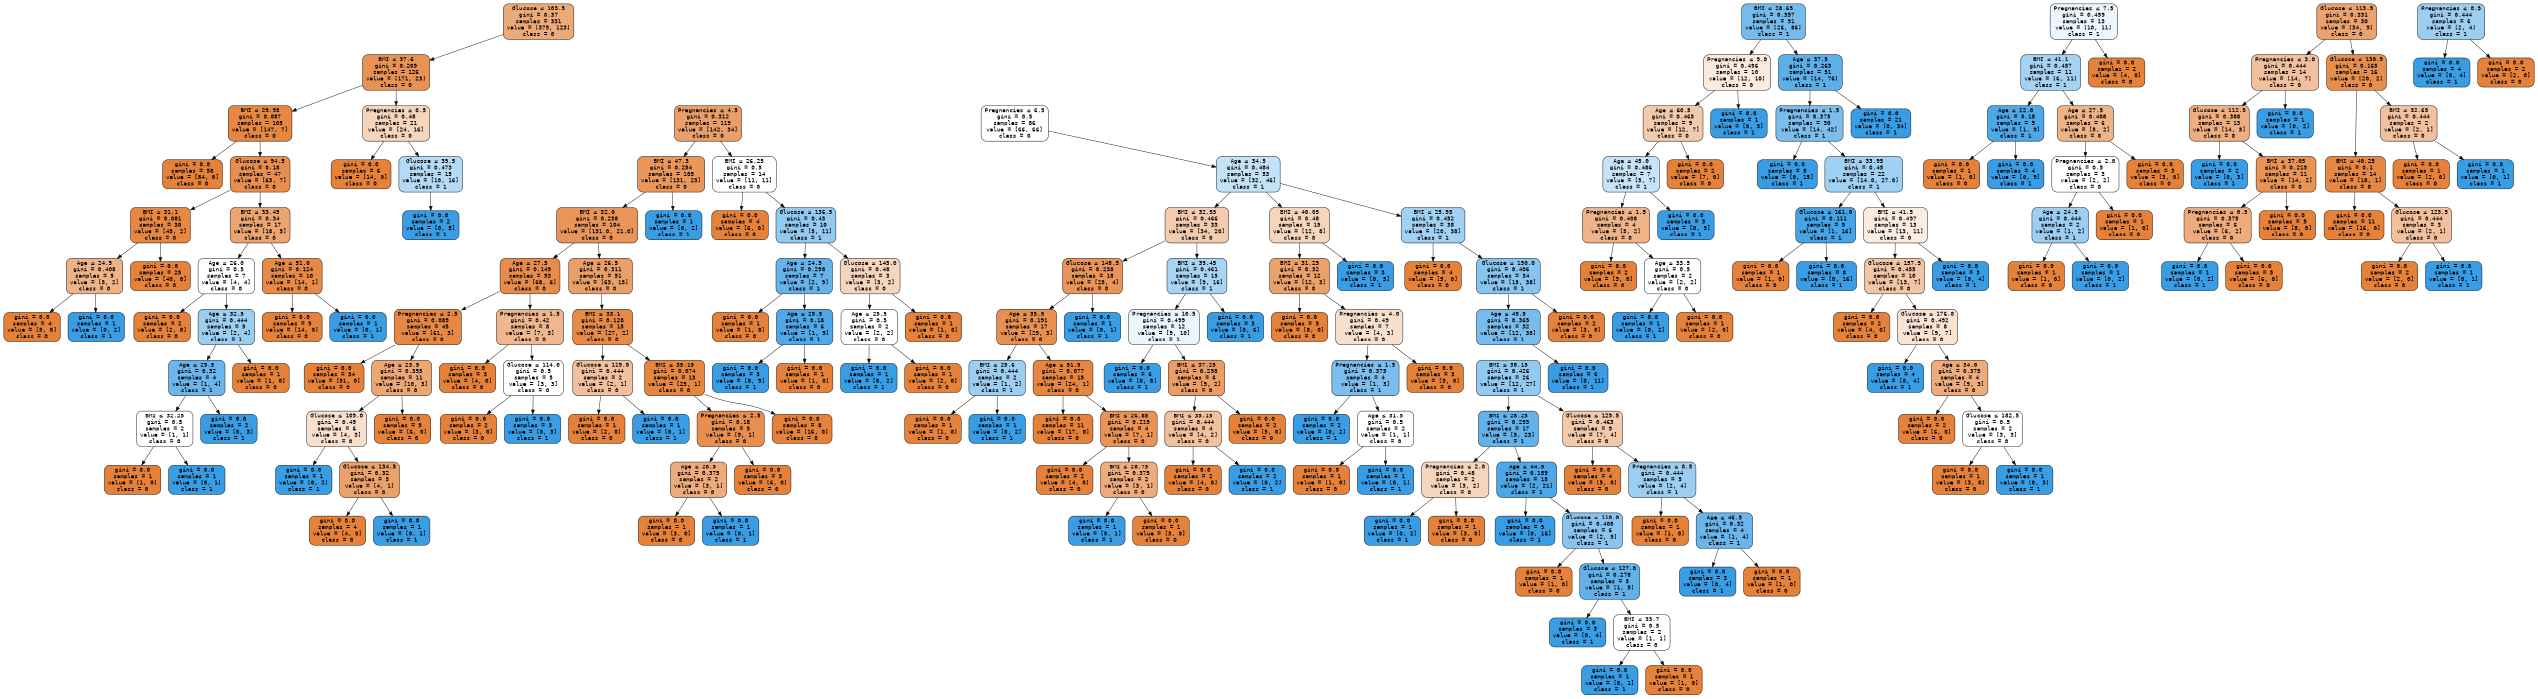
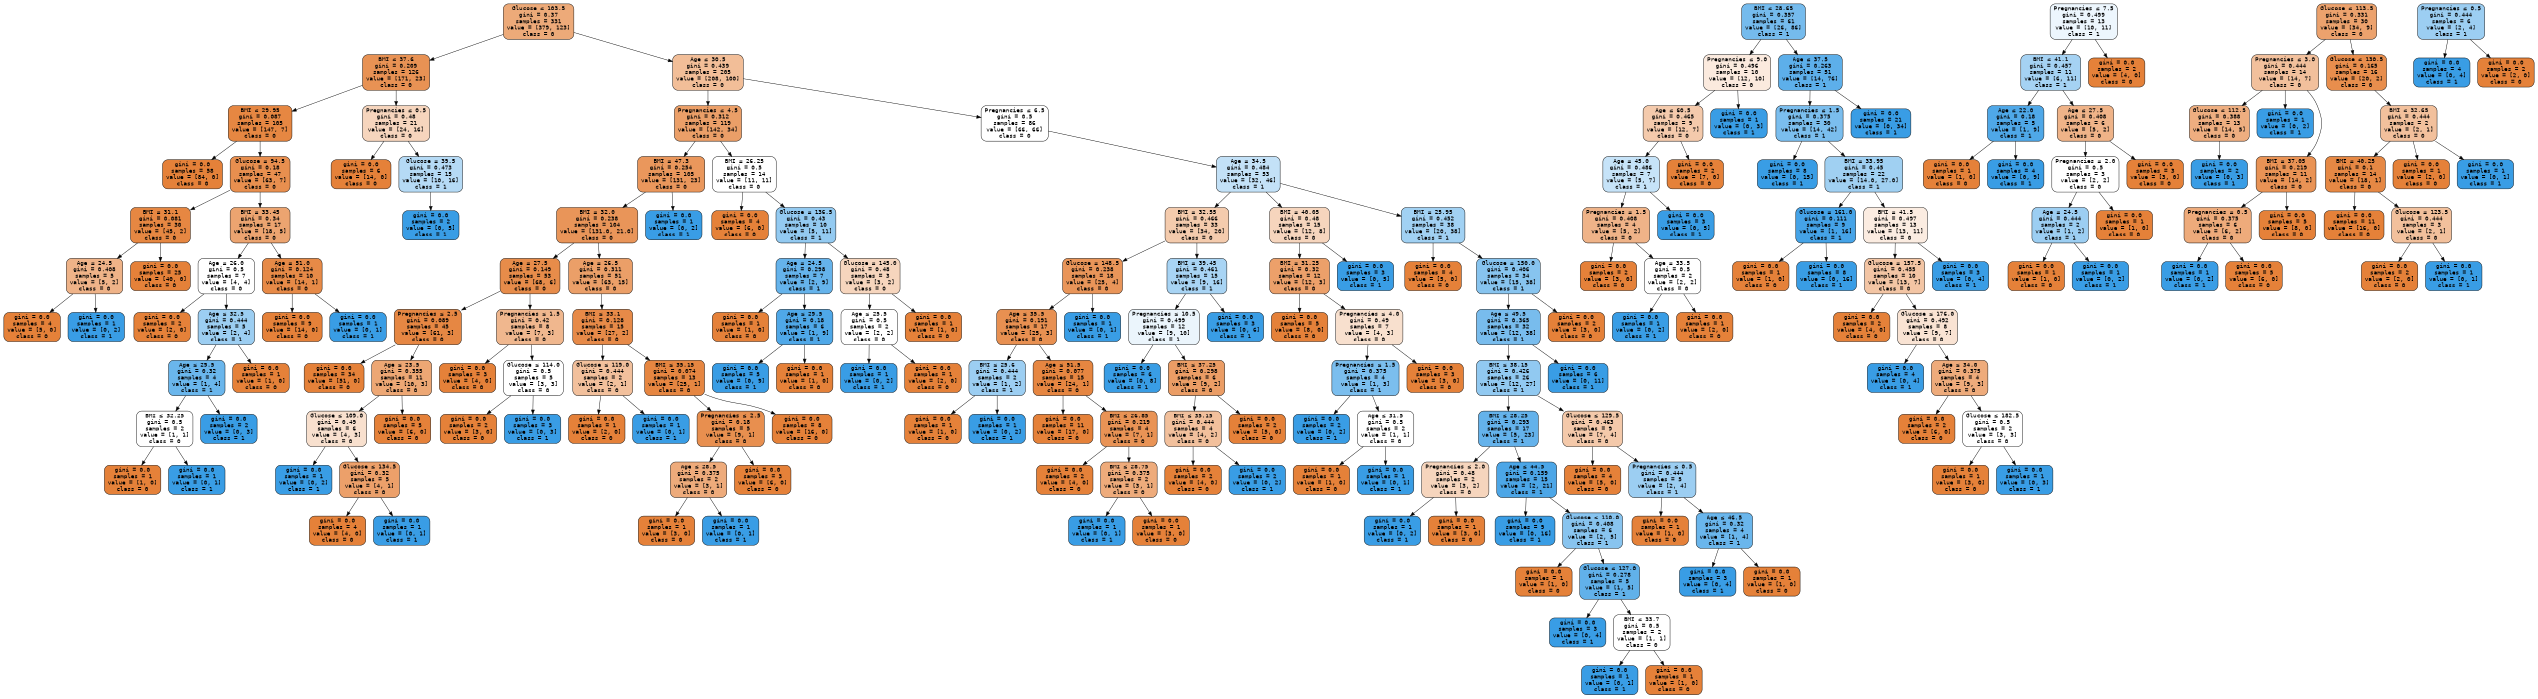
(1774, 21) -> (1774, 21)
none -> (708, 73)
(2356, 121) -> (2384, 147)
(2251, 148) -> (2322, 121)
none -> (1508, 350)
